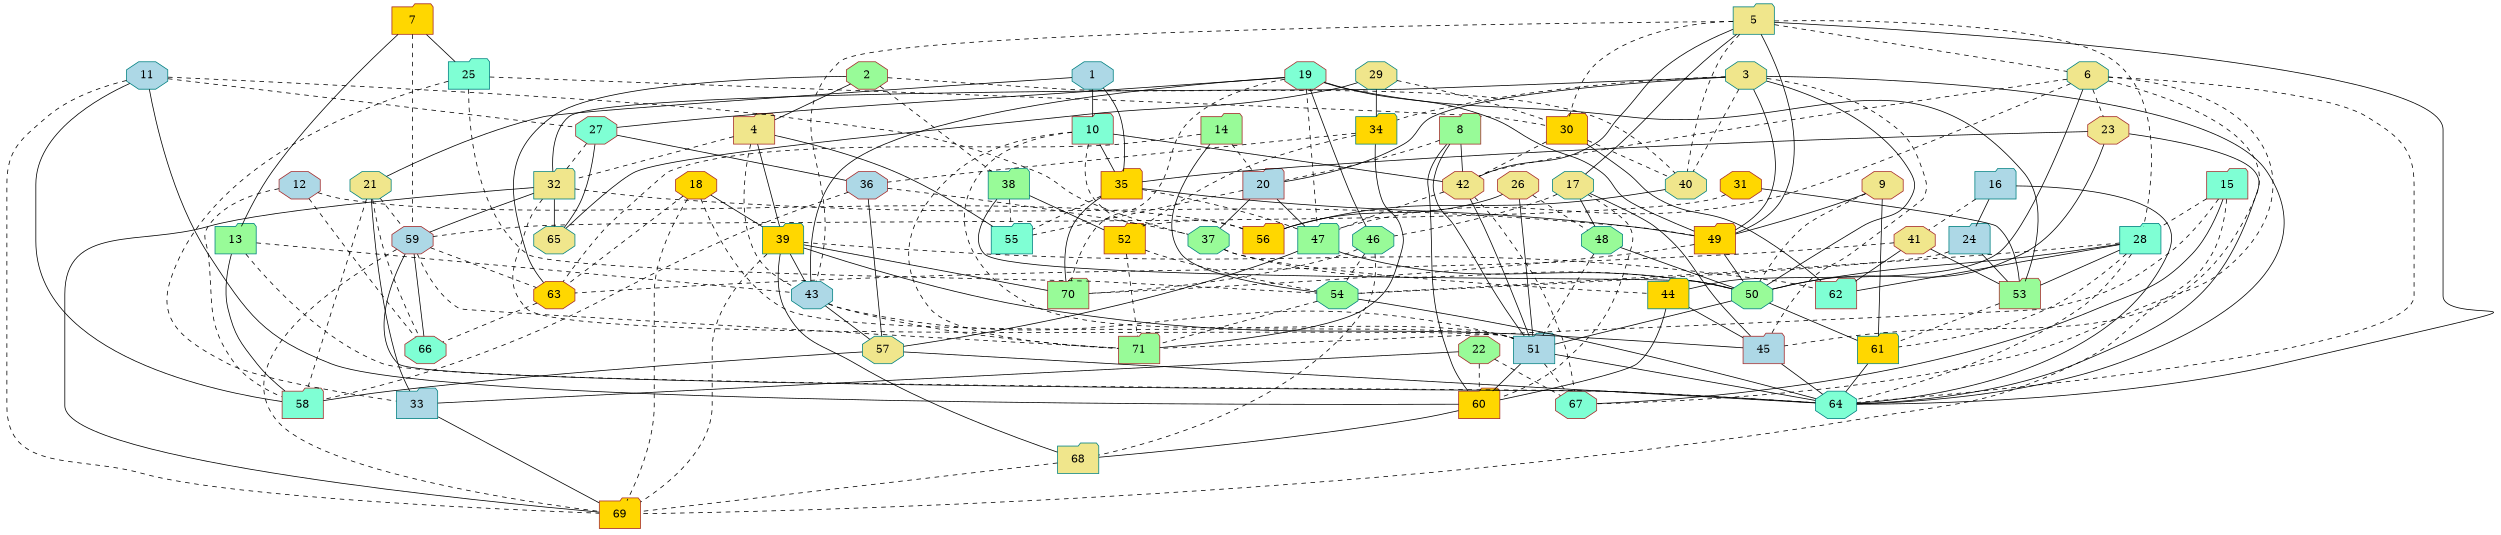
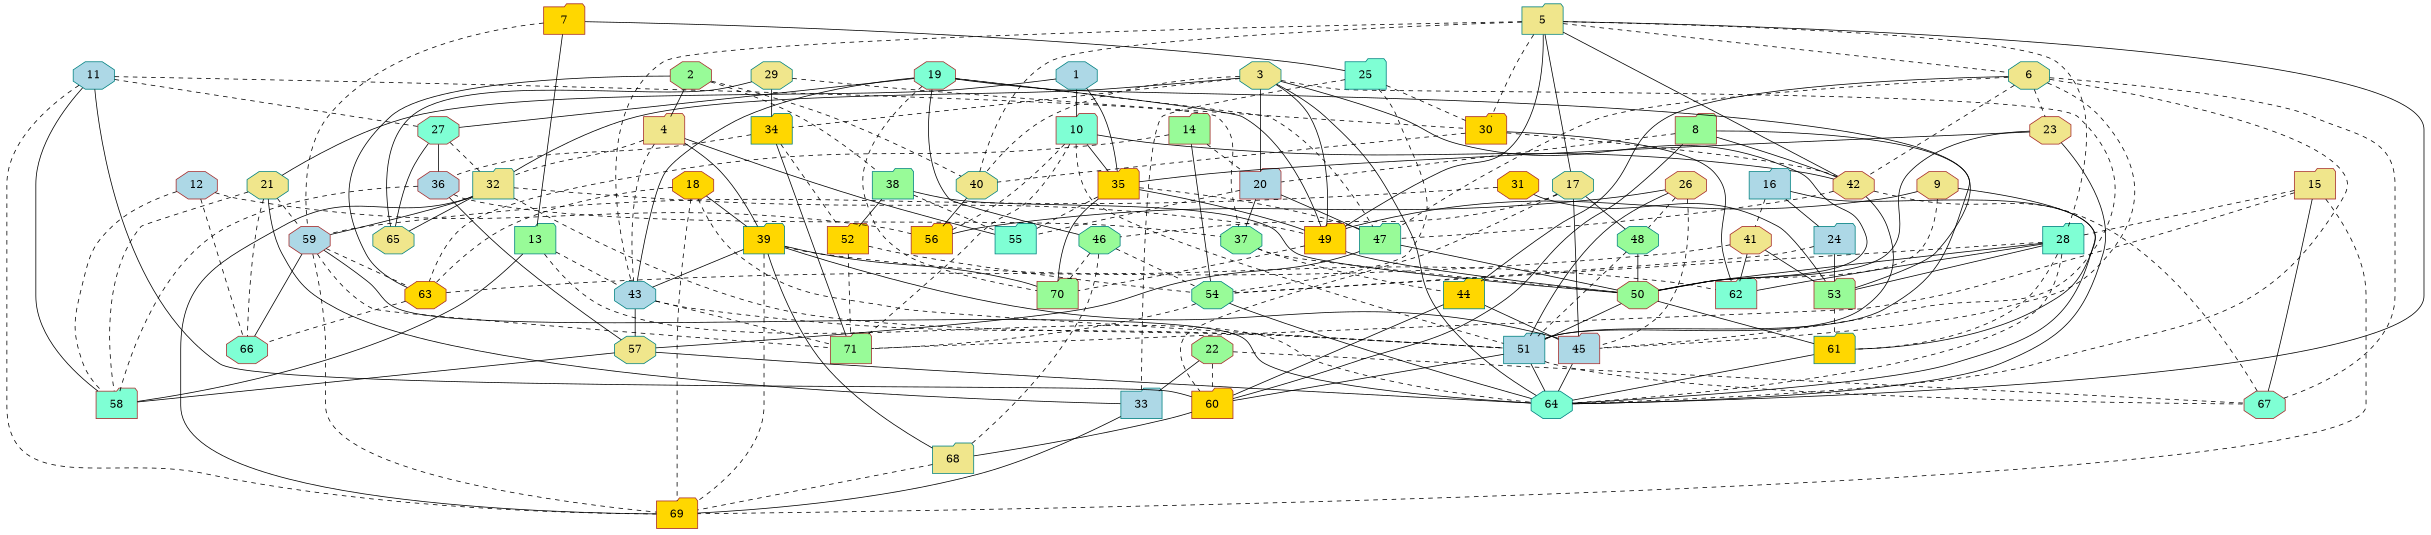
(2227, 185) -> (2315, 185)
none -> (1675, 292)
(1752, 295) -> (1638, 295)
